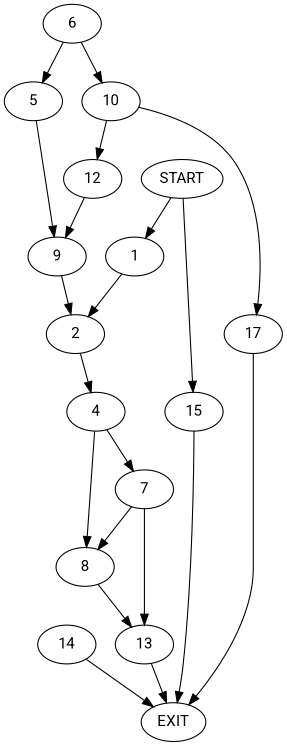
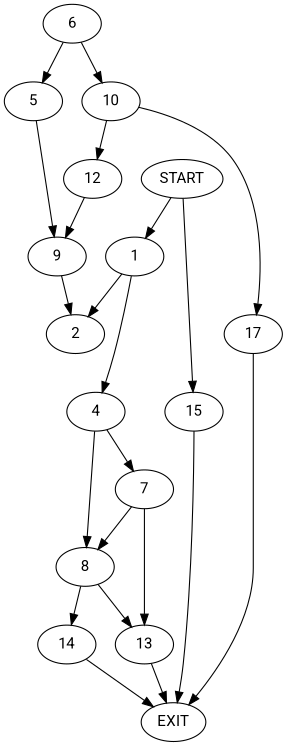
(84, 368) -> (120, 330)
none -> (77, 600)
